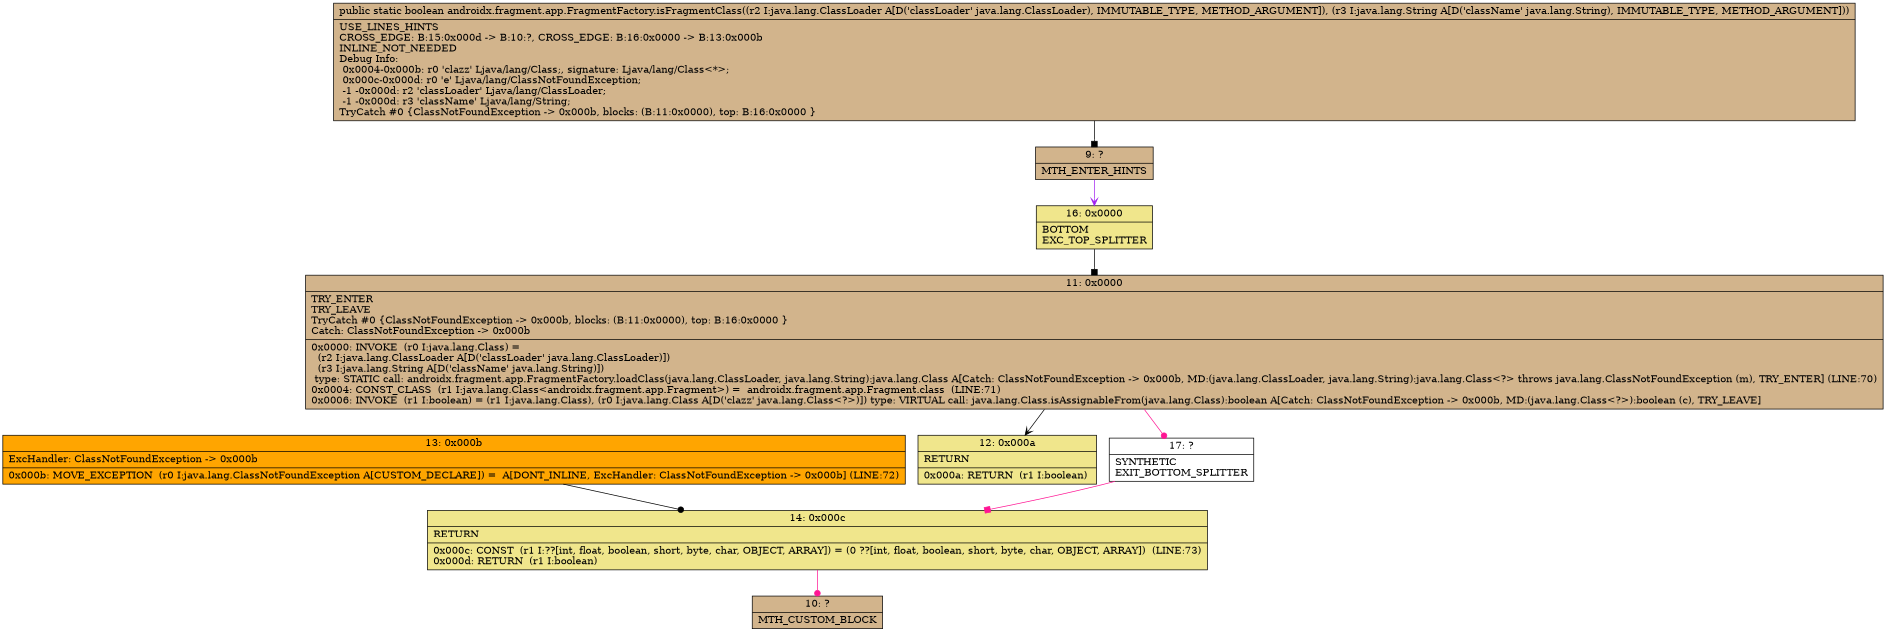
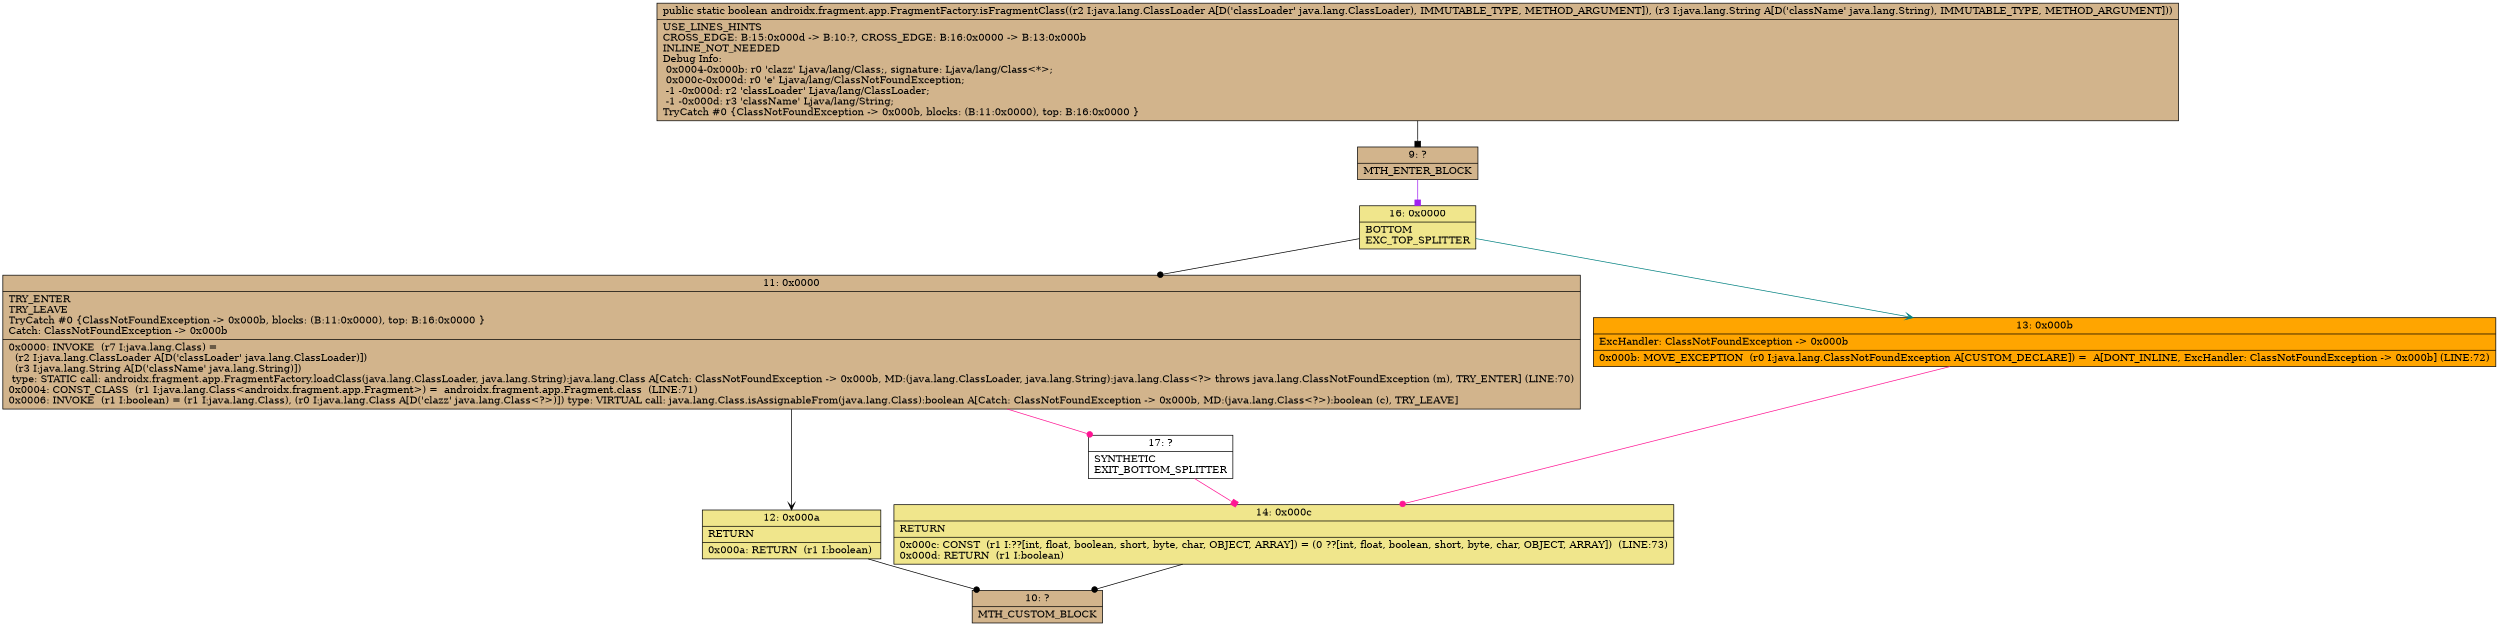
(1094, 171) -> (1418, 171)
(1094, 189) -> (1418, 189)
(1094, 259) -> (1261, 256)
none -> (1691, 277)
(418, 347) -> (115, 347)
(621, 497) -> (1678, 435)
none -> (921, 574)
(817, 580) -> (1140, 576)
